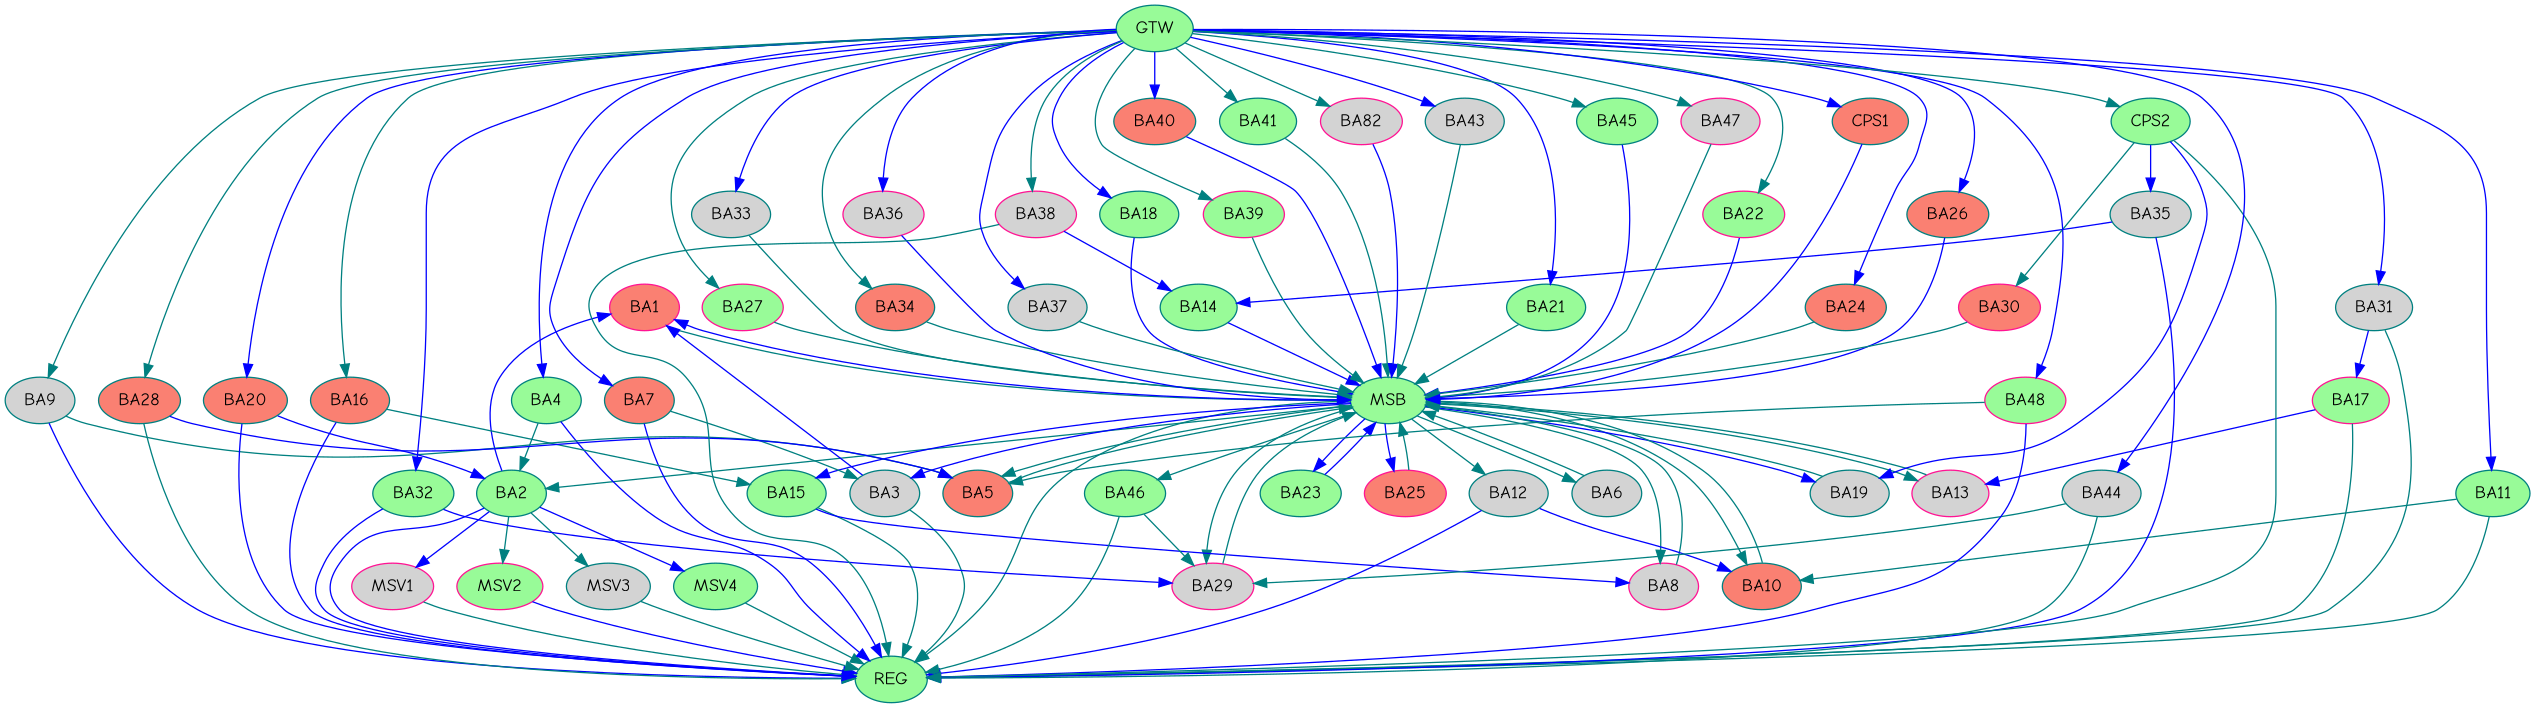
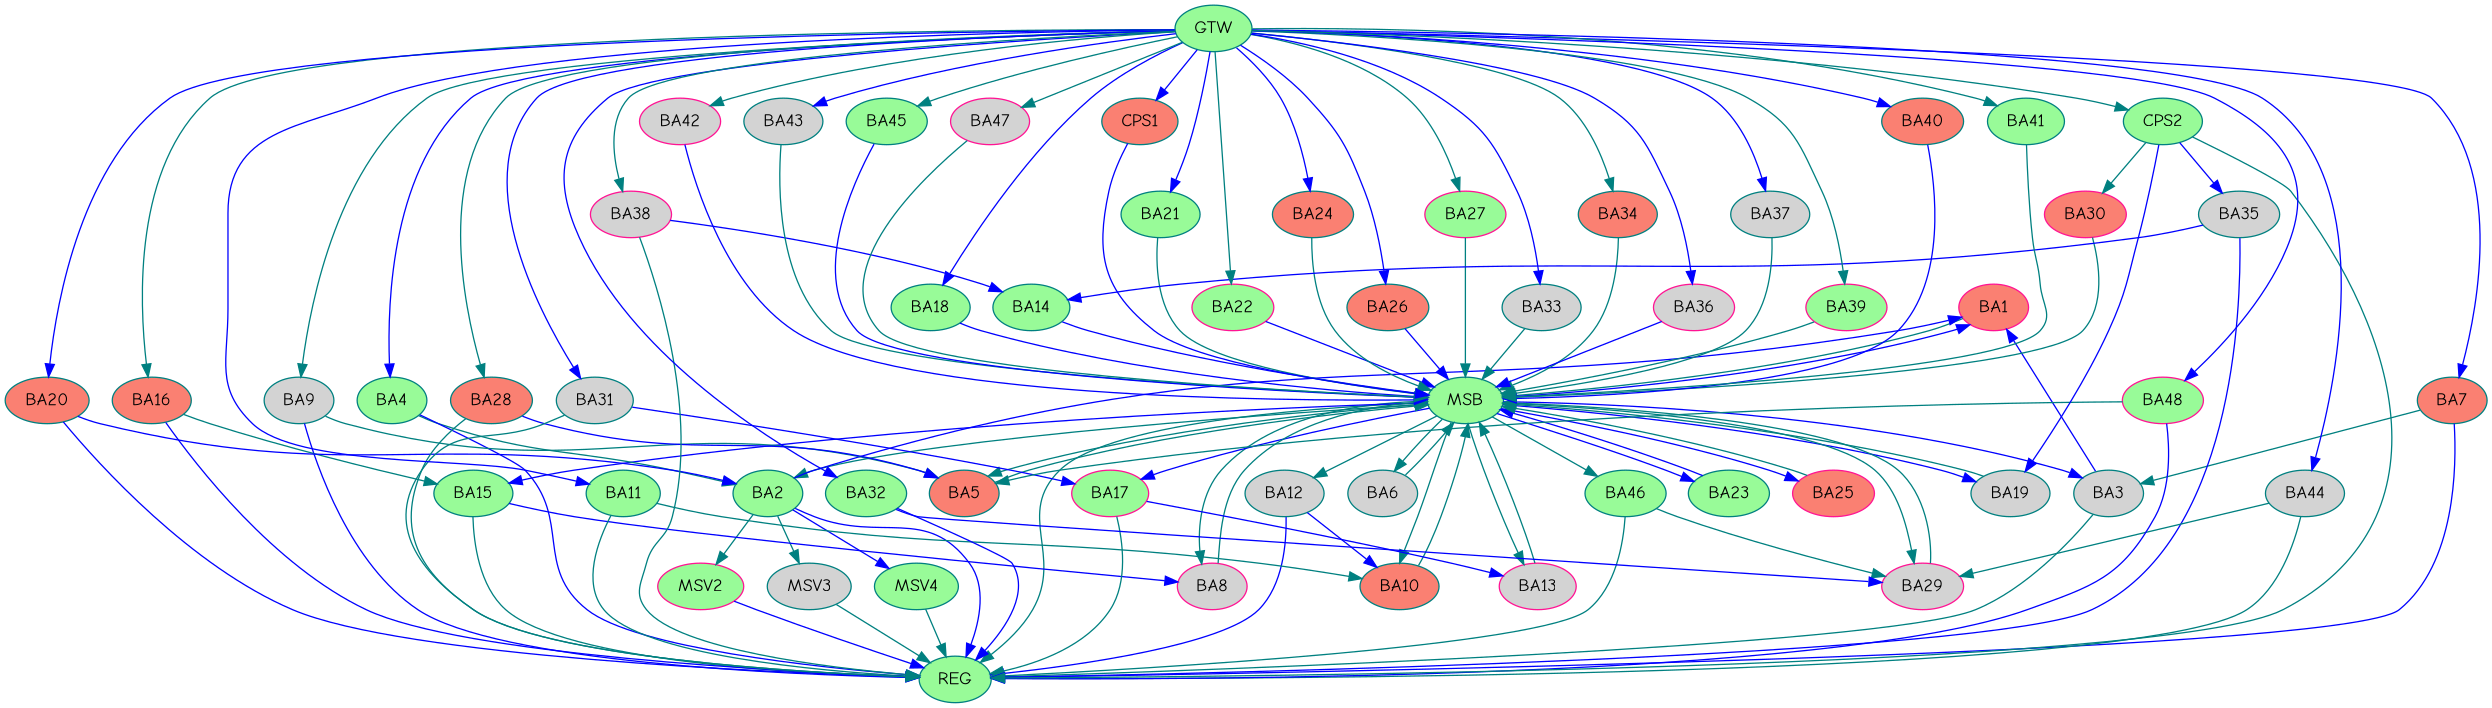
(1361, 121) -> (680, 121)
none -> (1325, 430)
(393, 586) -> none
